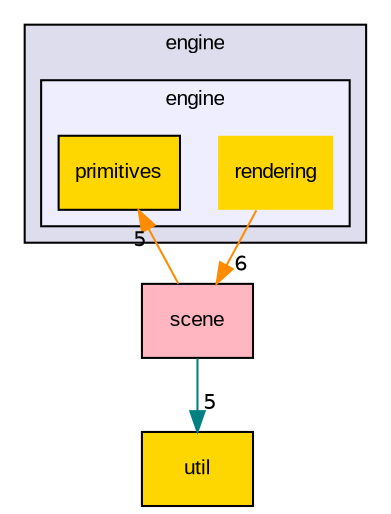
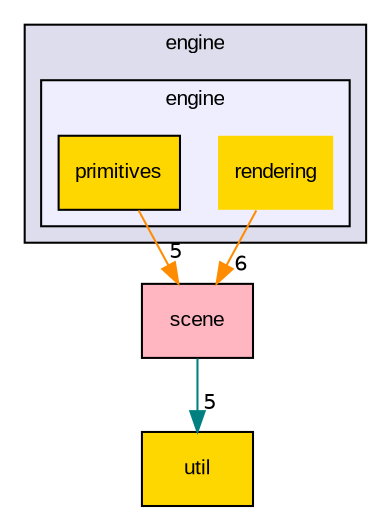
(163, 256) -> (154, 238)
